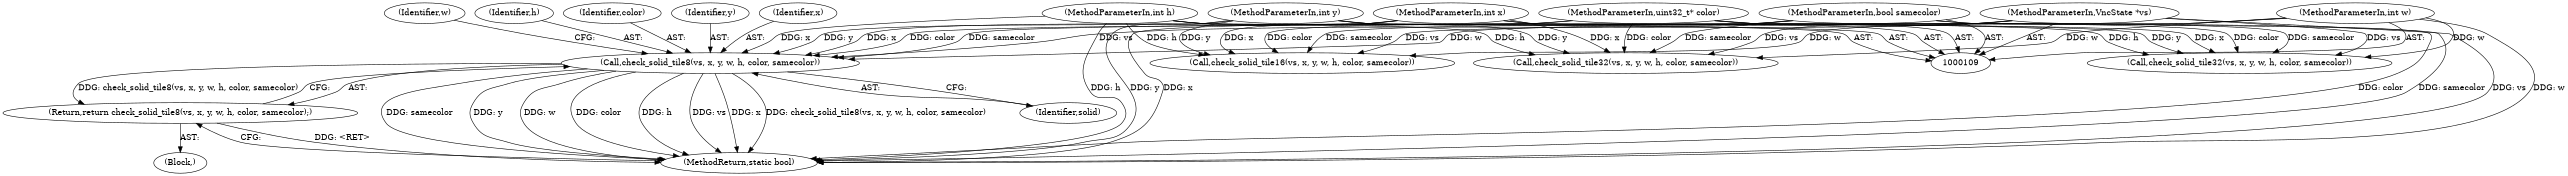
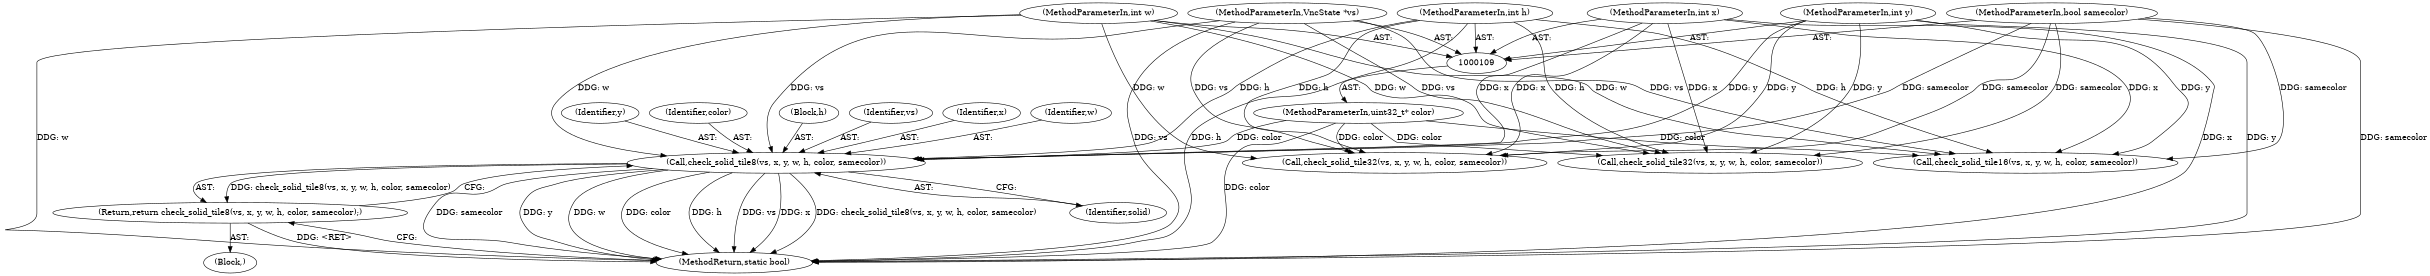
(514, 13) -> (809, 113)
(1841, 24) -> (1414, 69)
(586, 38) -> (984, 138)
(796, 38) -> (1255, 88)
none -> (891, 113)
